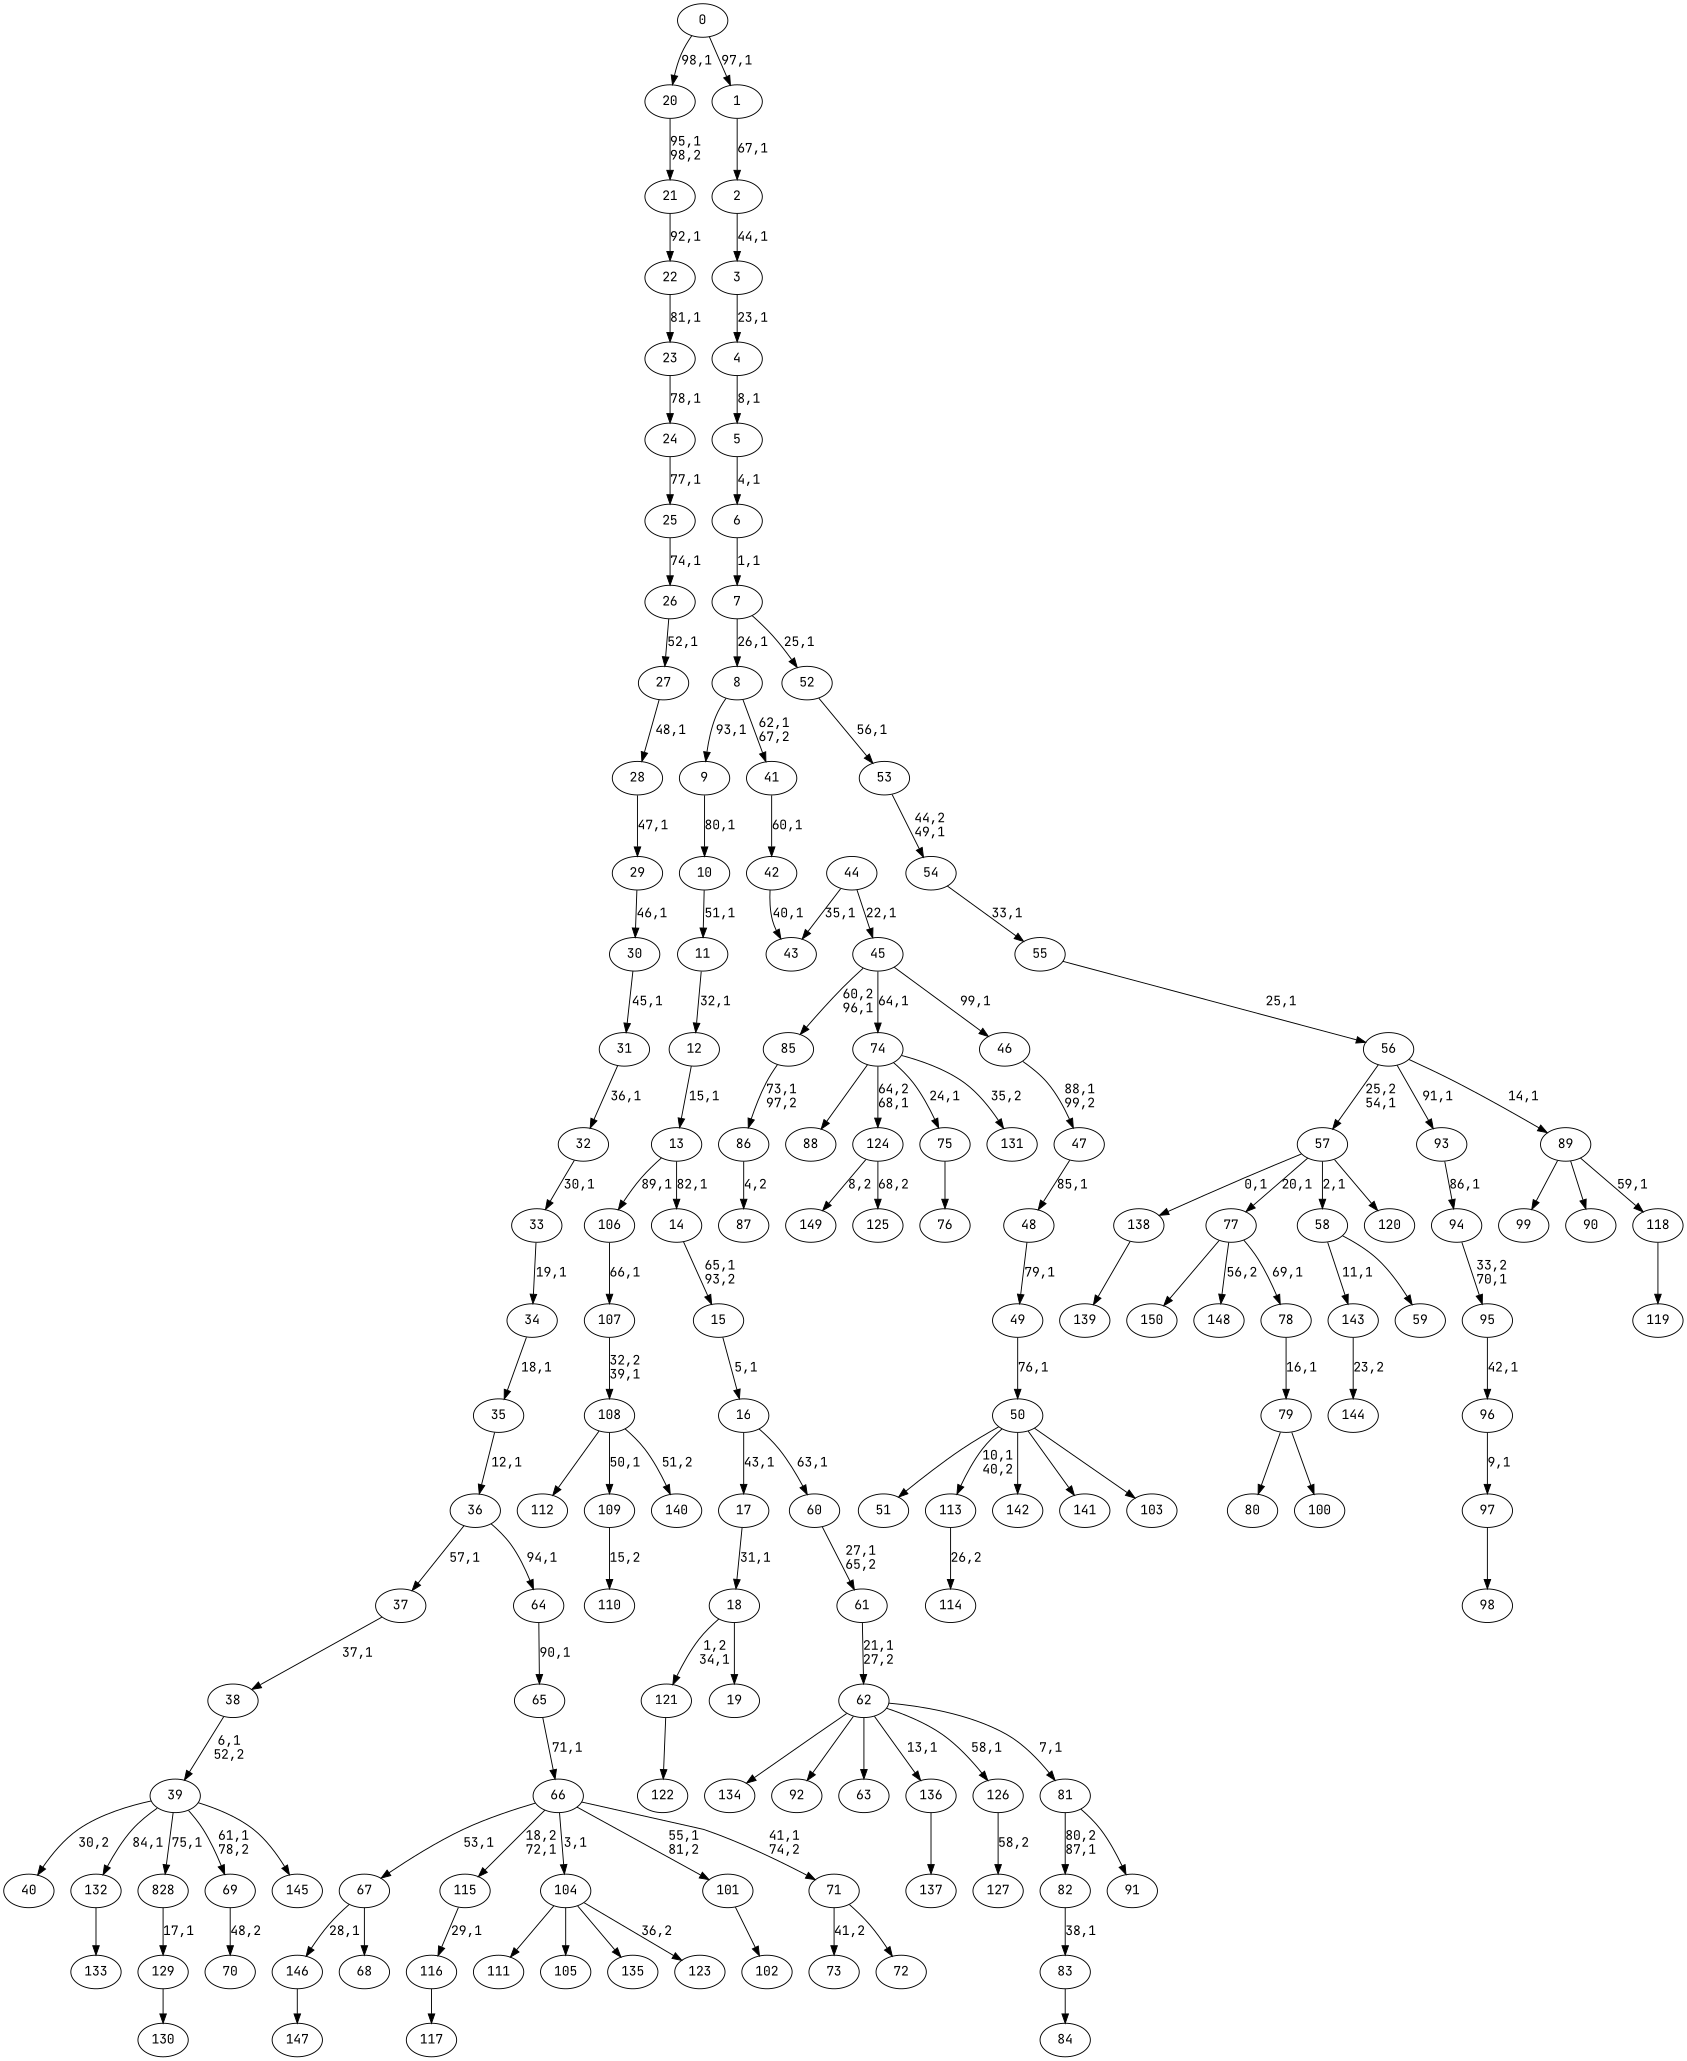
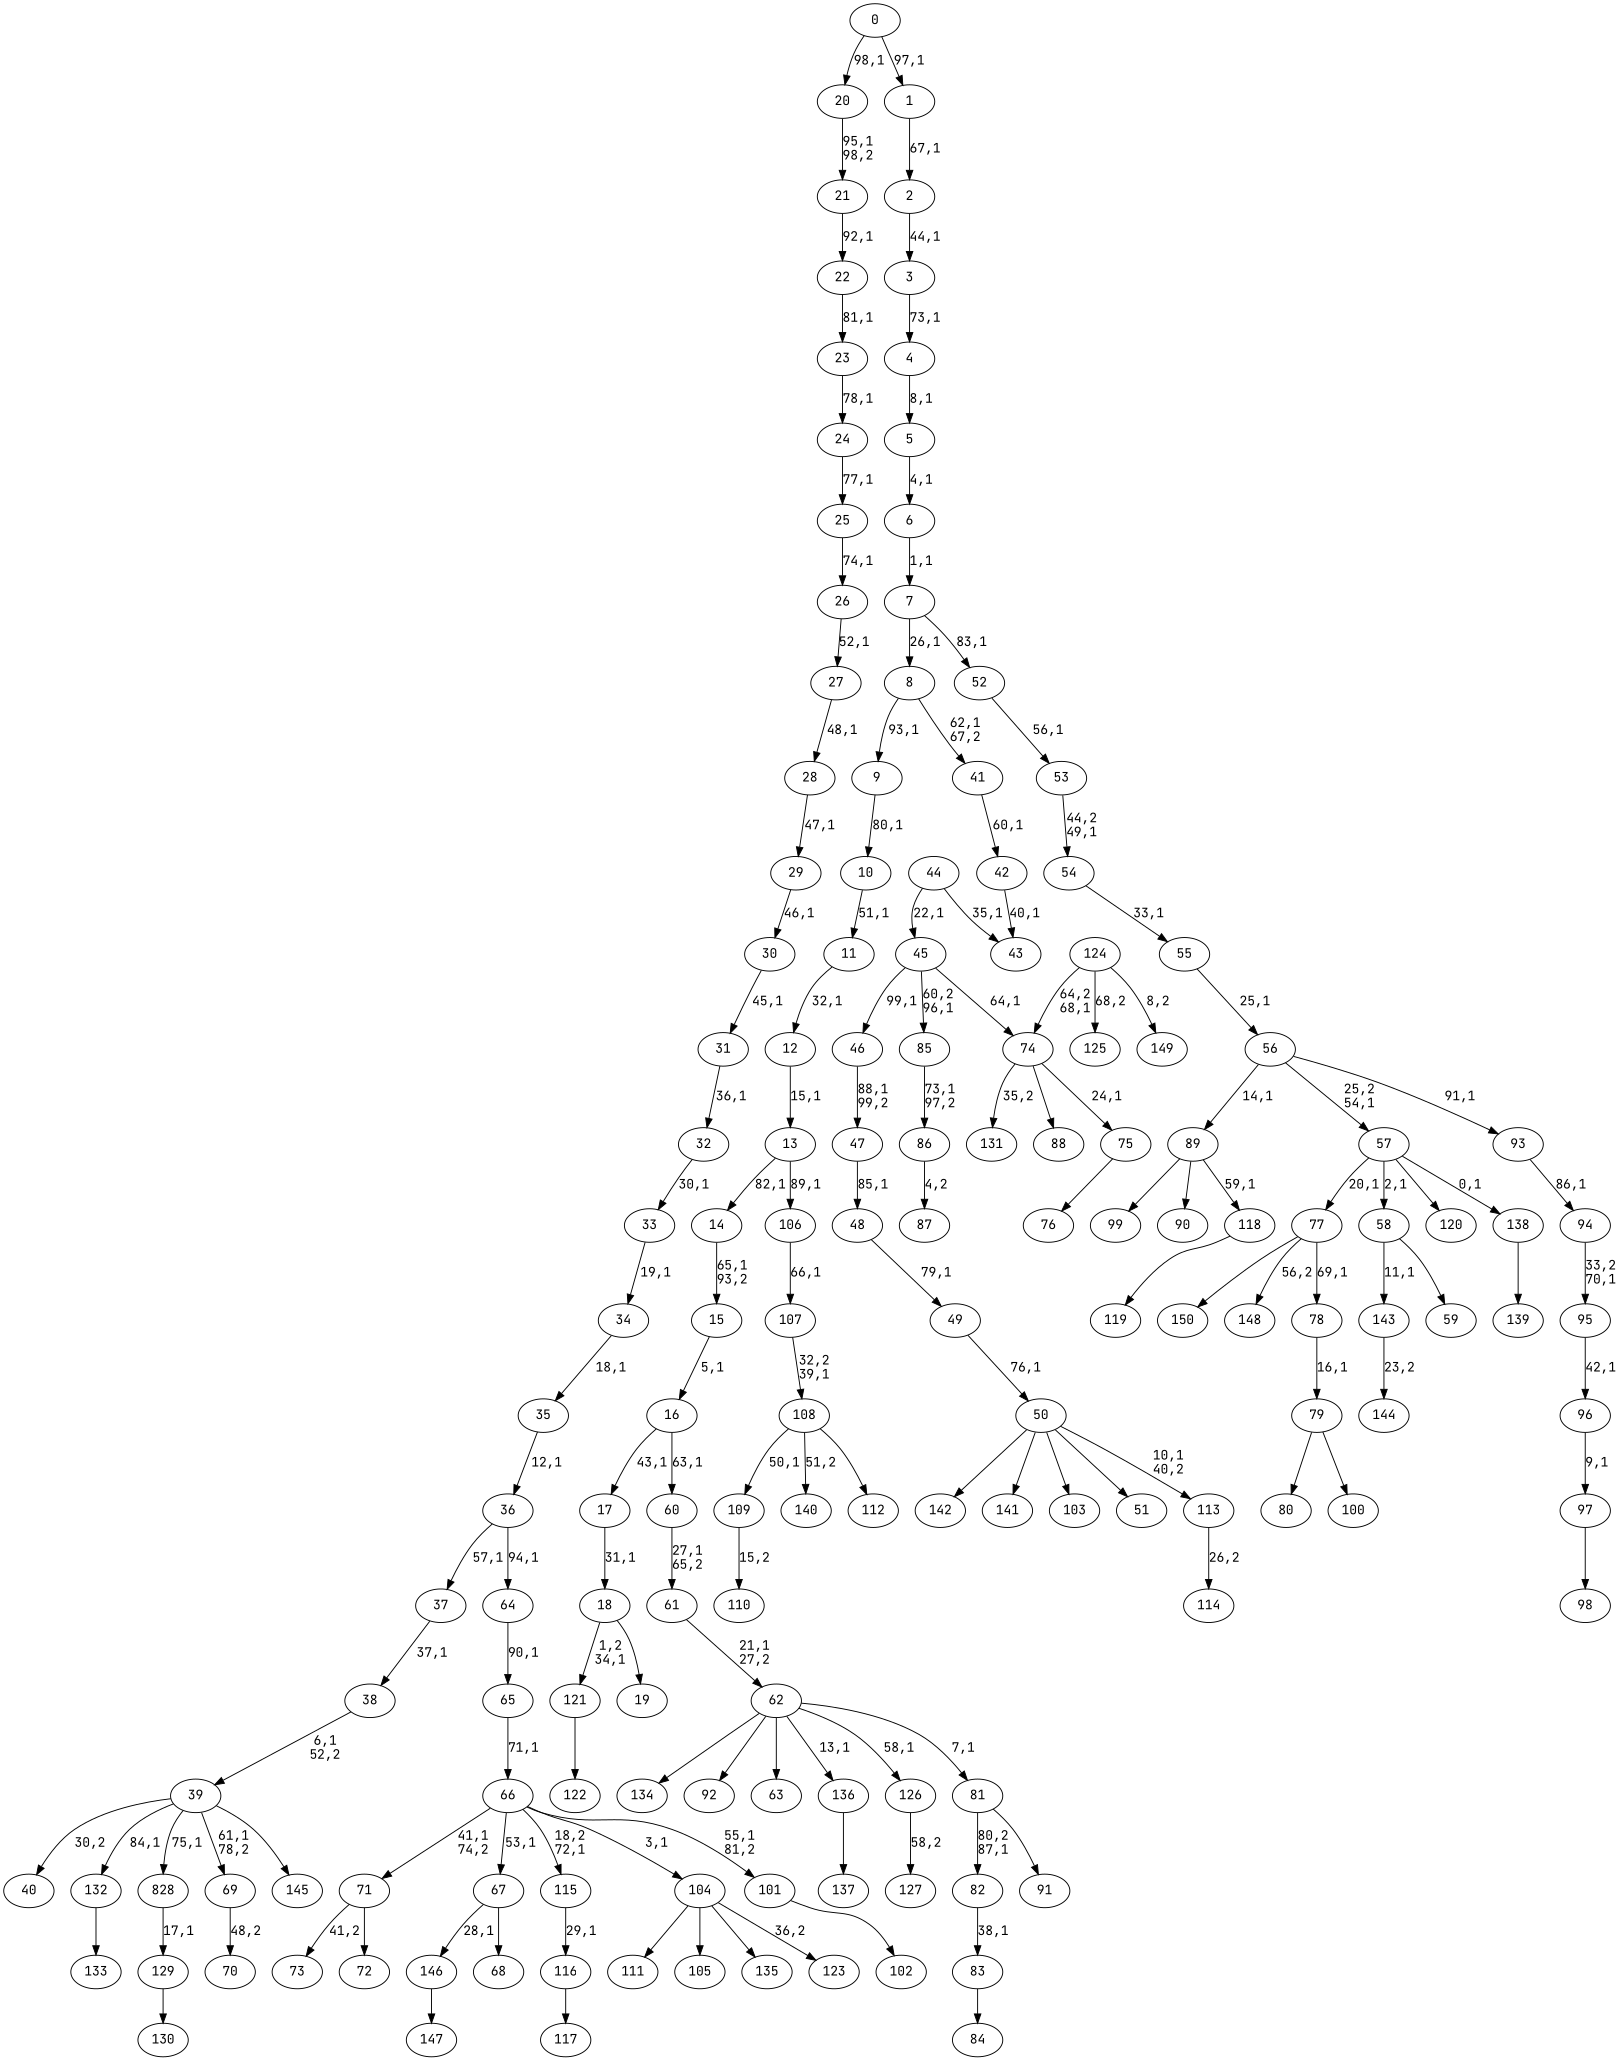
(753, 318) -> (925, 318)
(800, 643) -> (972, 643)
(878, 1092) -> (1056, 993)
